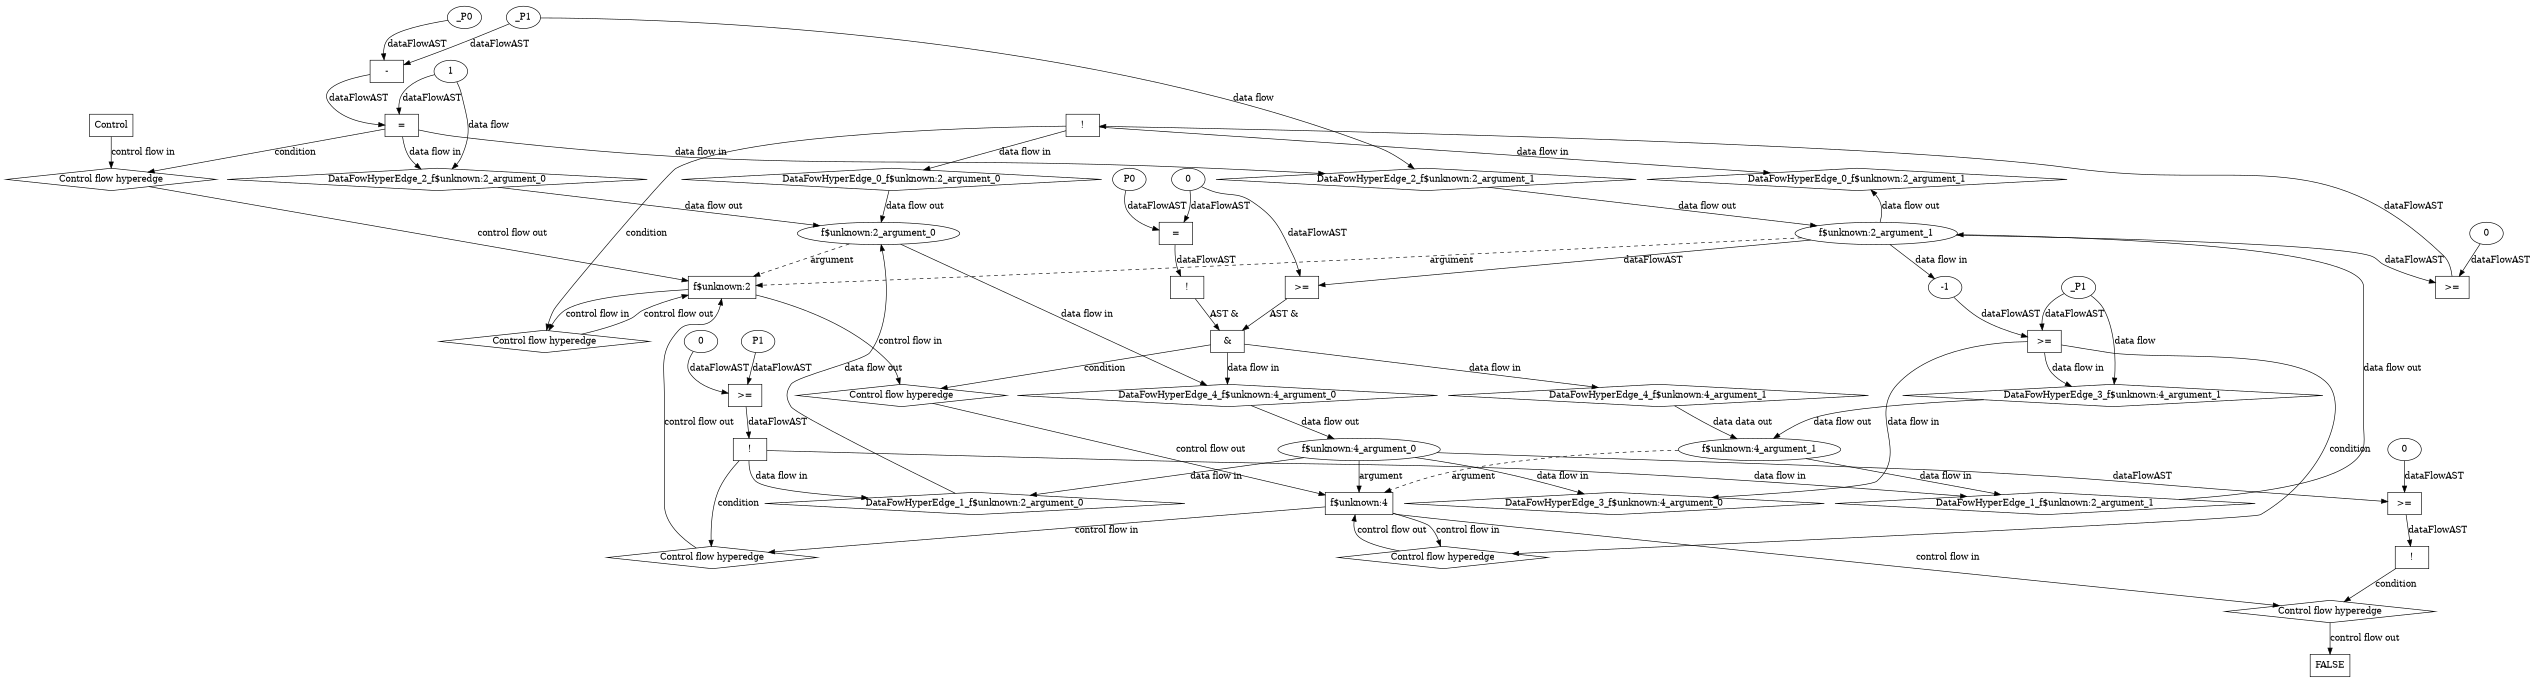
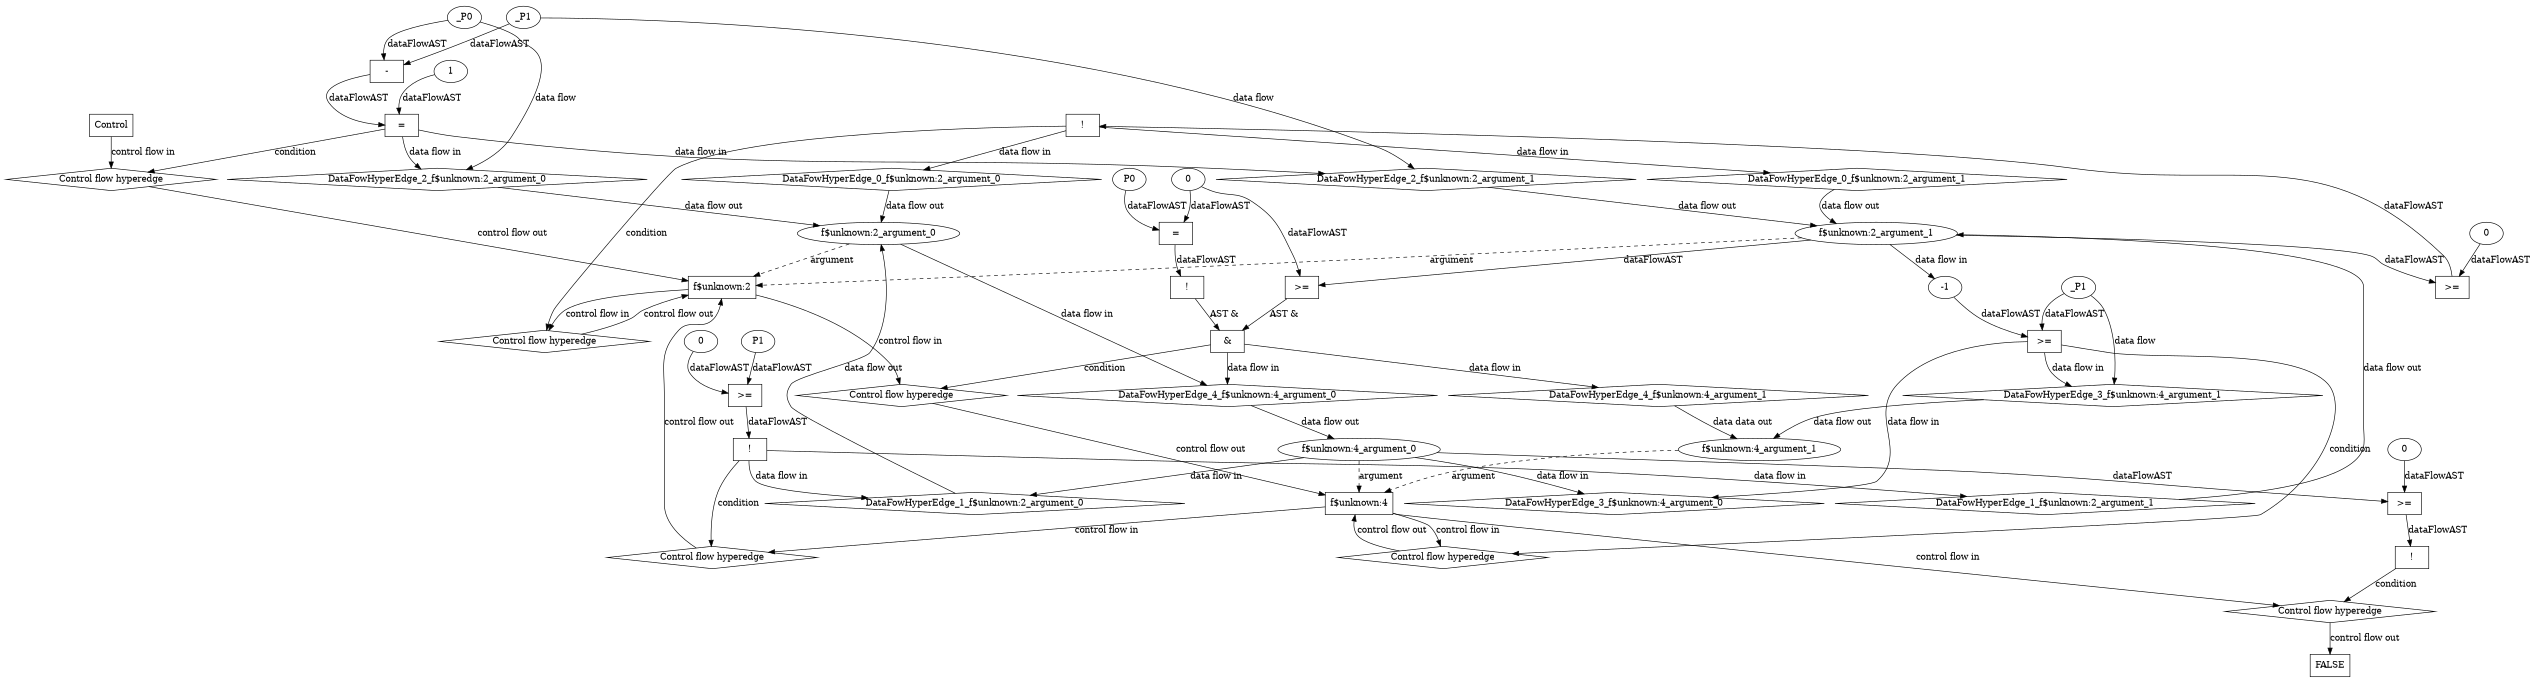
(468, 124) -> (536, 90)
(1881, 208) -> (1820, 204)
(1359, 473) -> (1359, 473)
(1900, 476) -> none
